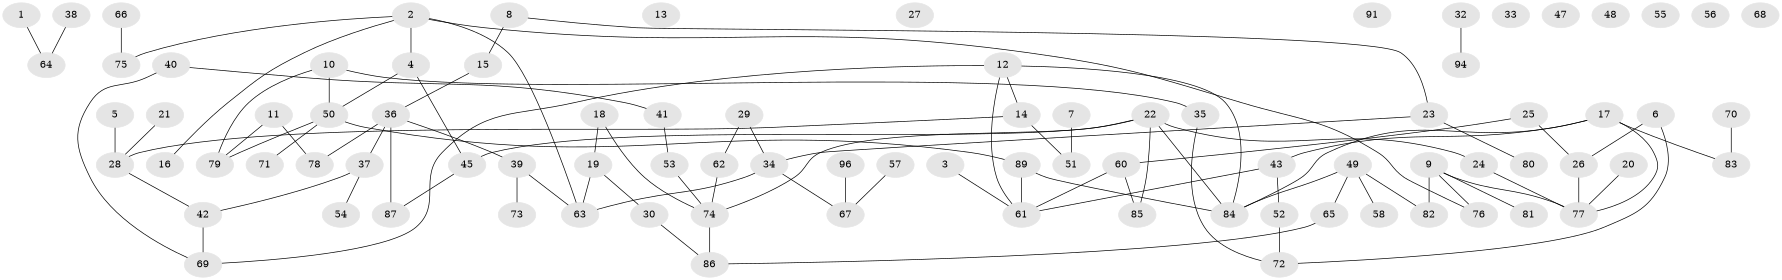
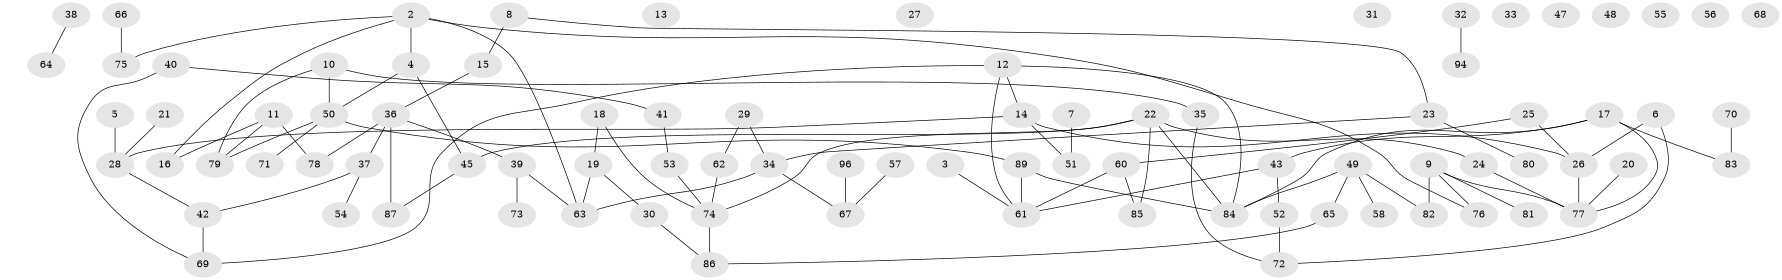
(21, 15) -> none
(1372, 15) -> (1372, 15)
none -> (233, 133)
none -> (1247, 145)
